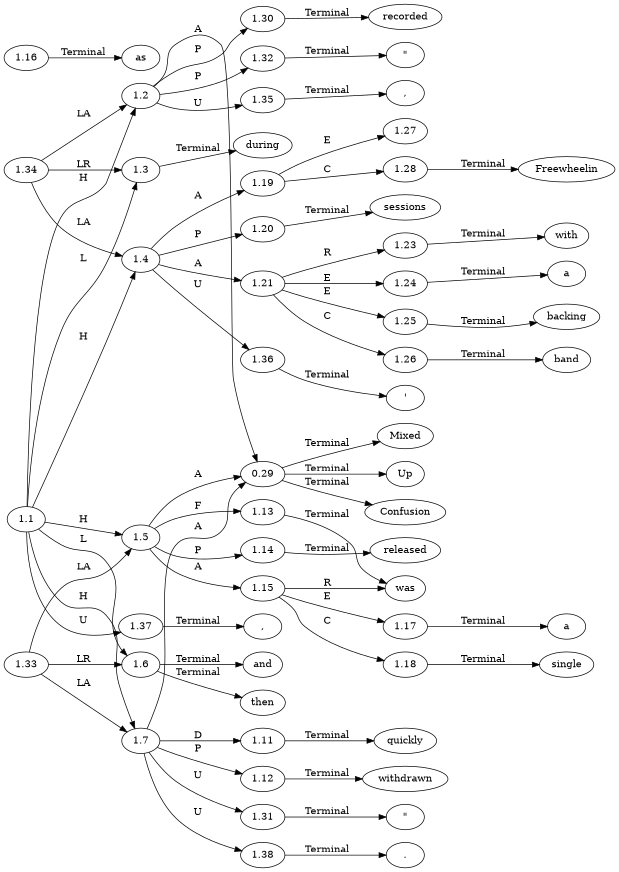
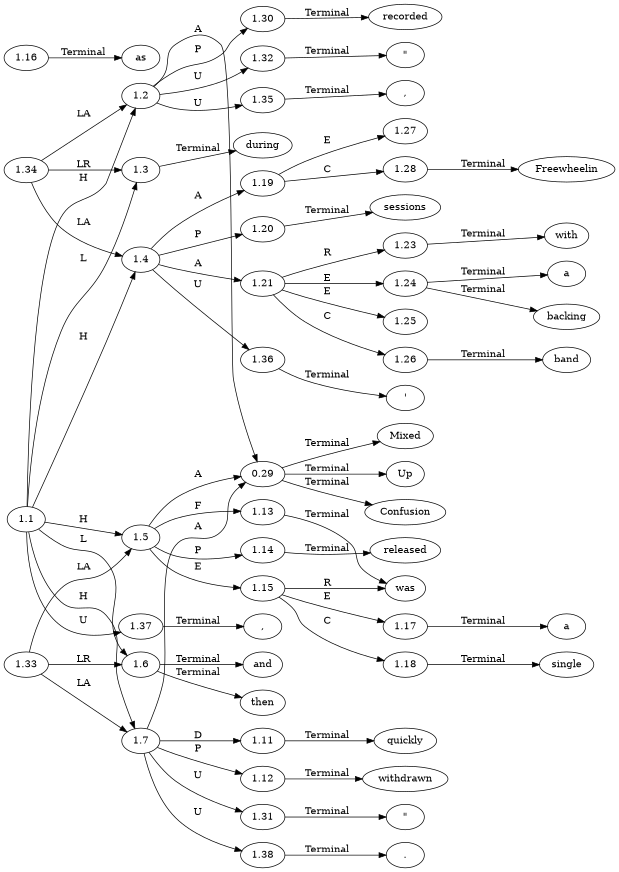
(198, 77) -> (198, 77)
(478, 327) -> (478, 299)
(198, 567) -> (198, 567)
